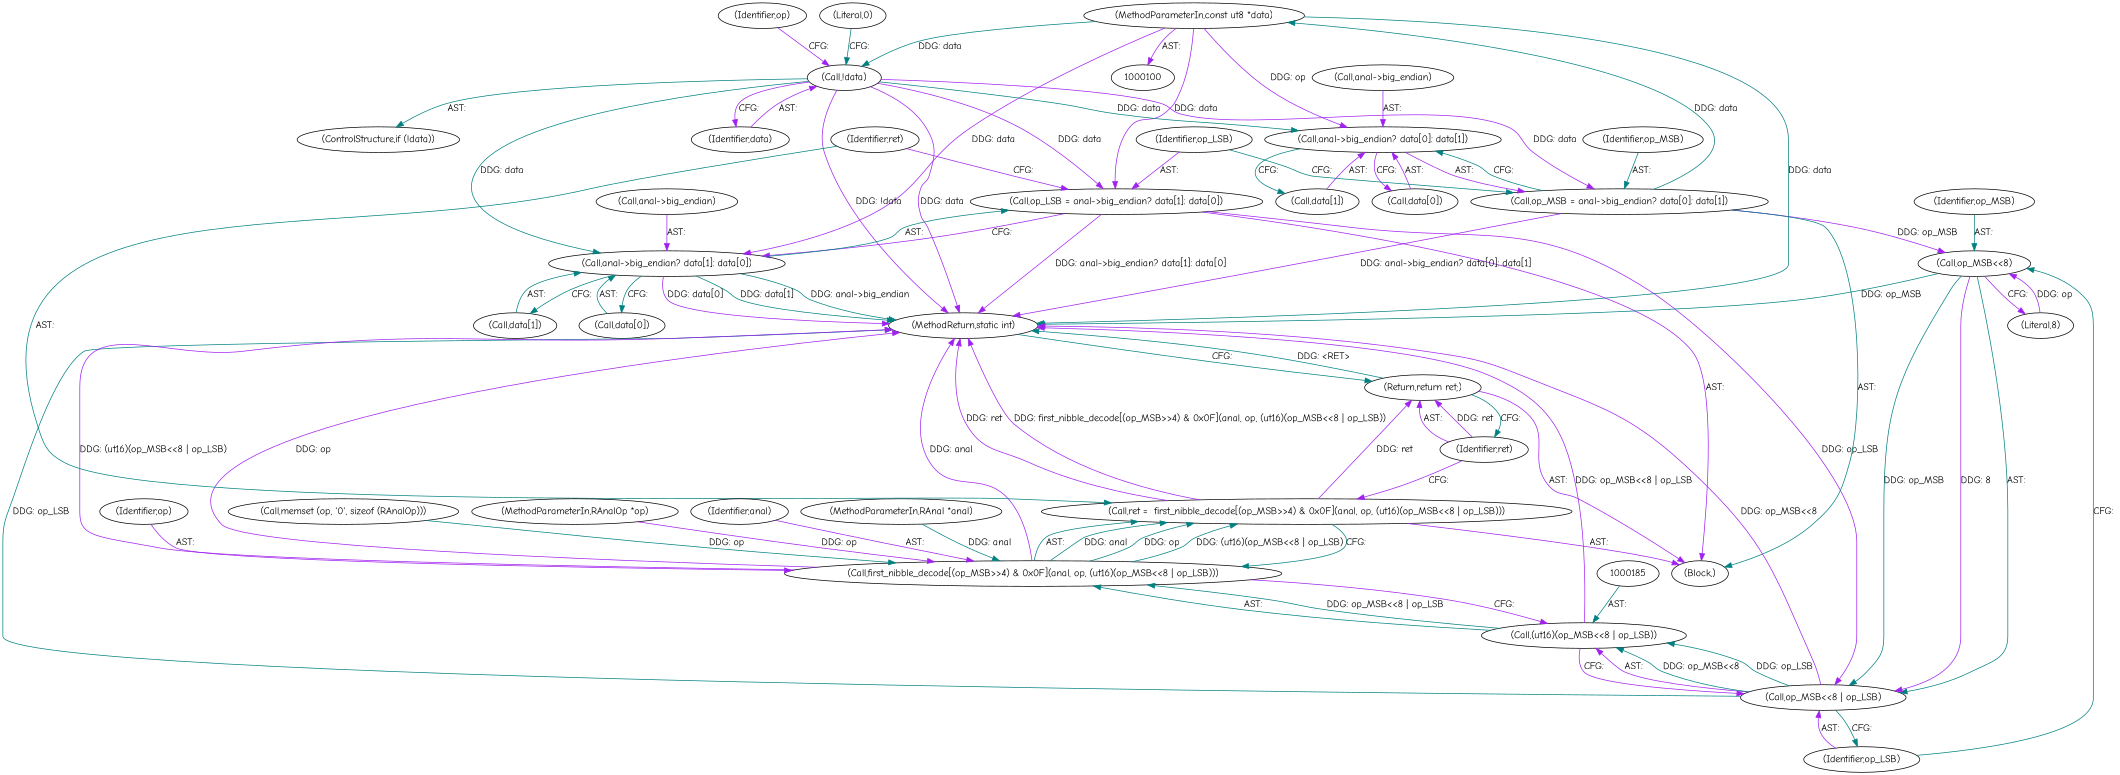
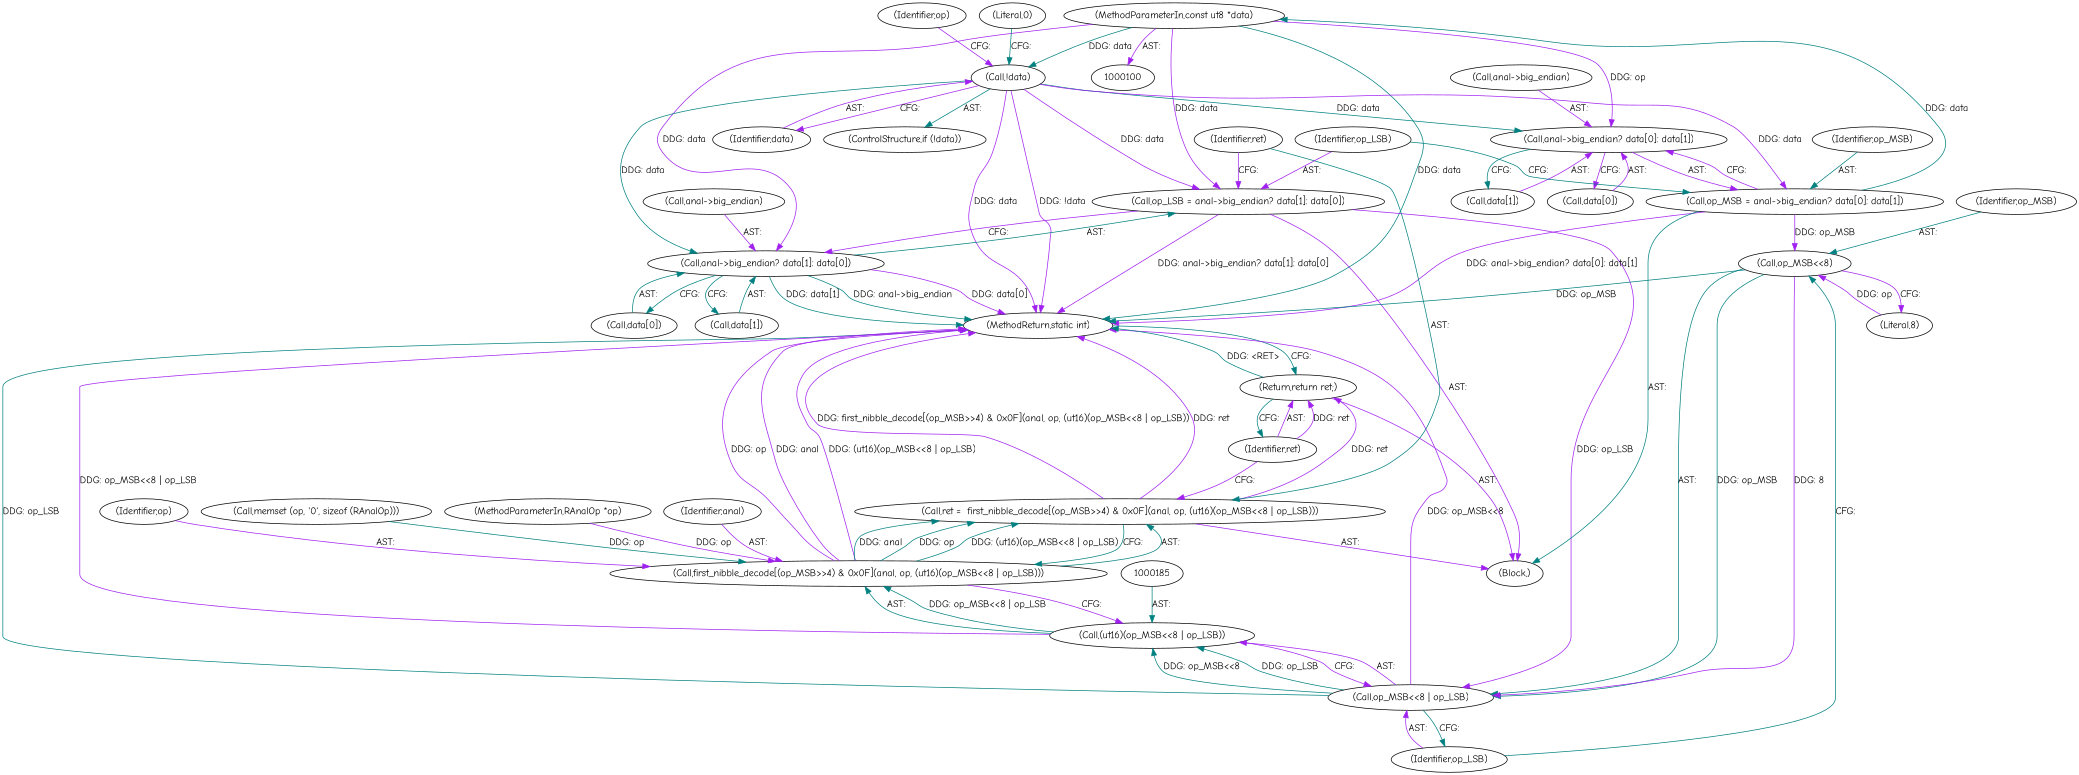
(1491, 175) -> (1716, 169)
(901, 512) -> none
